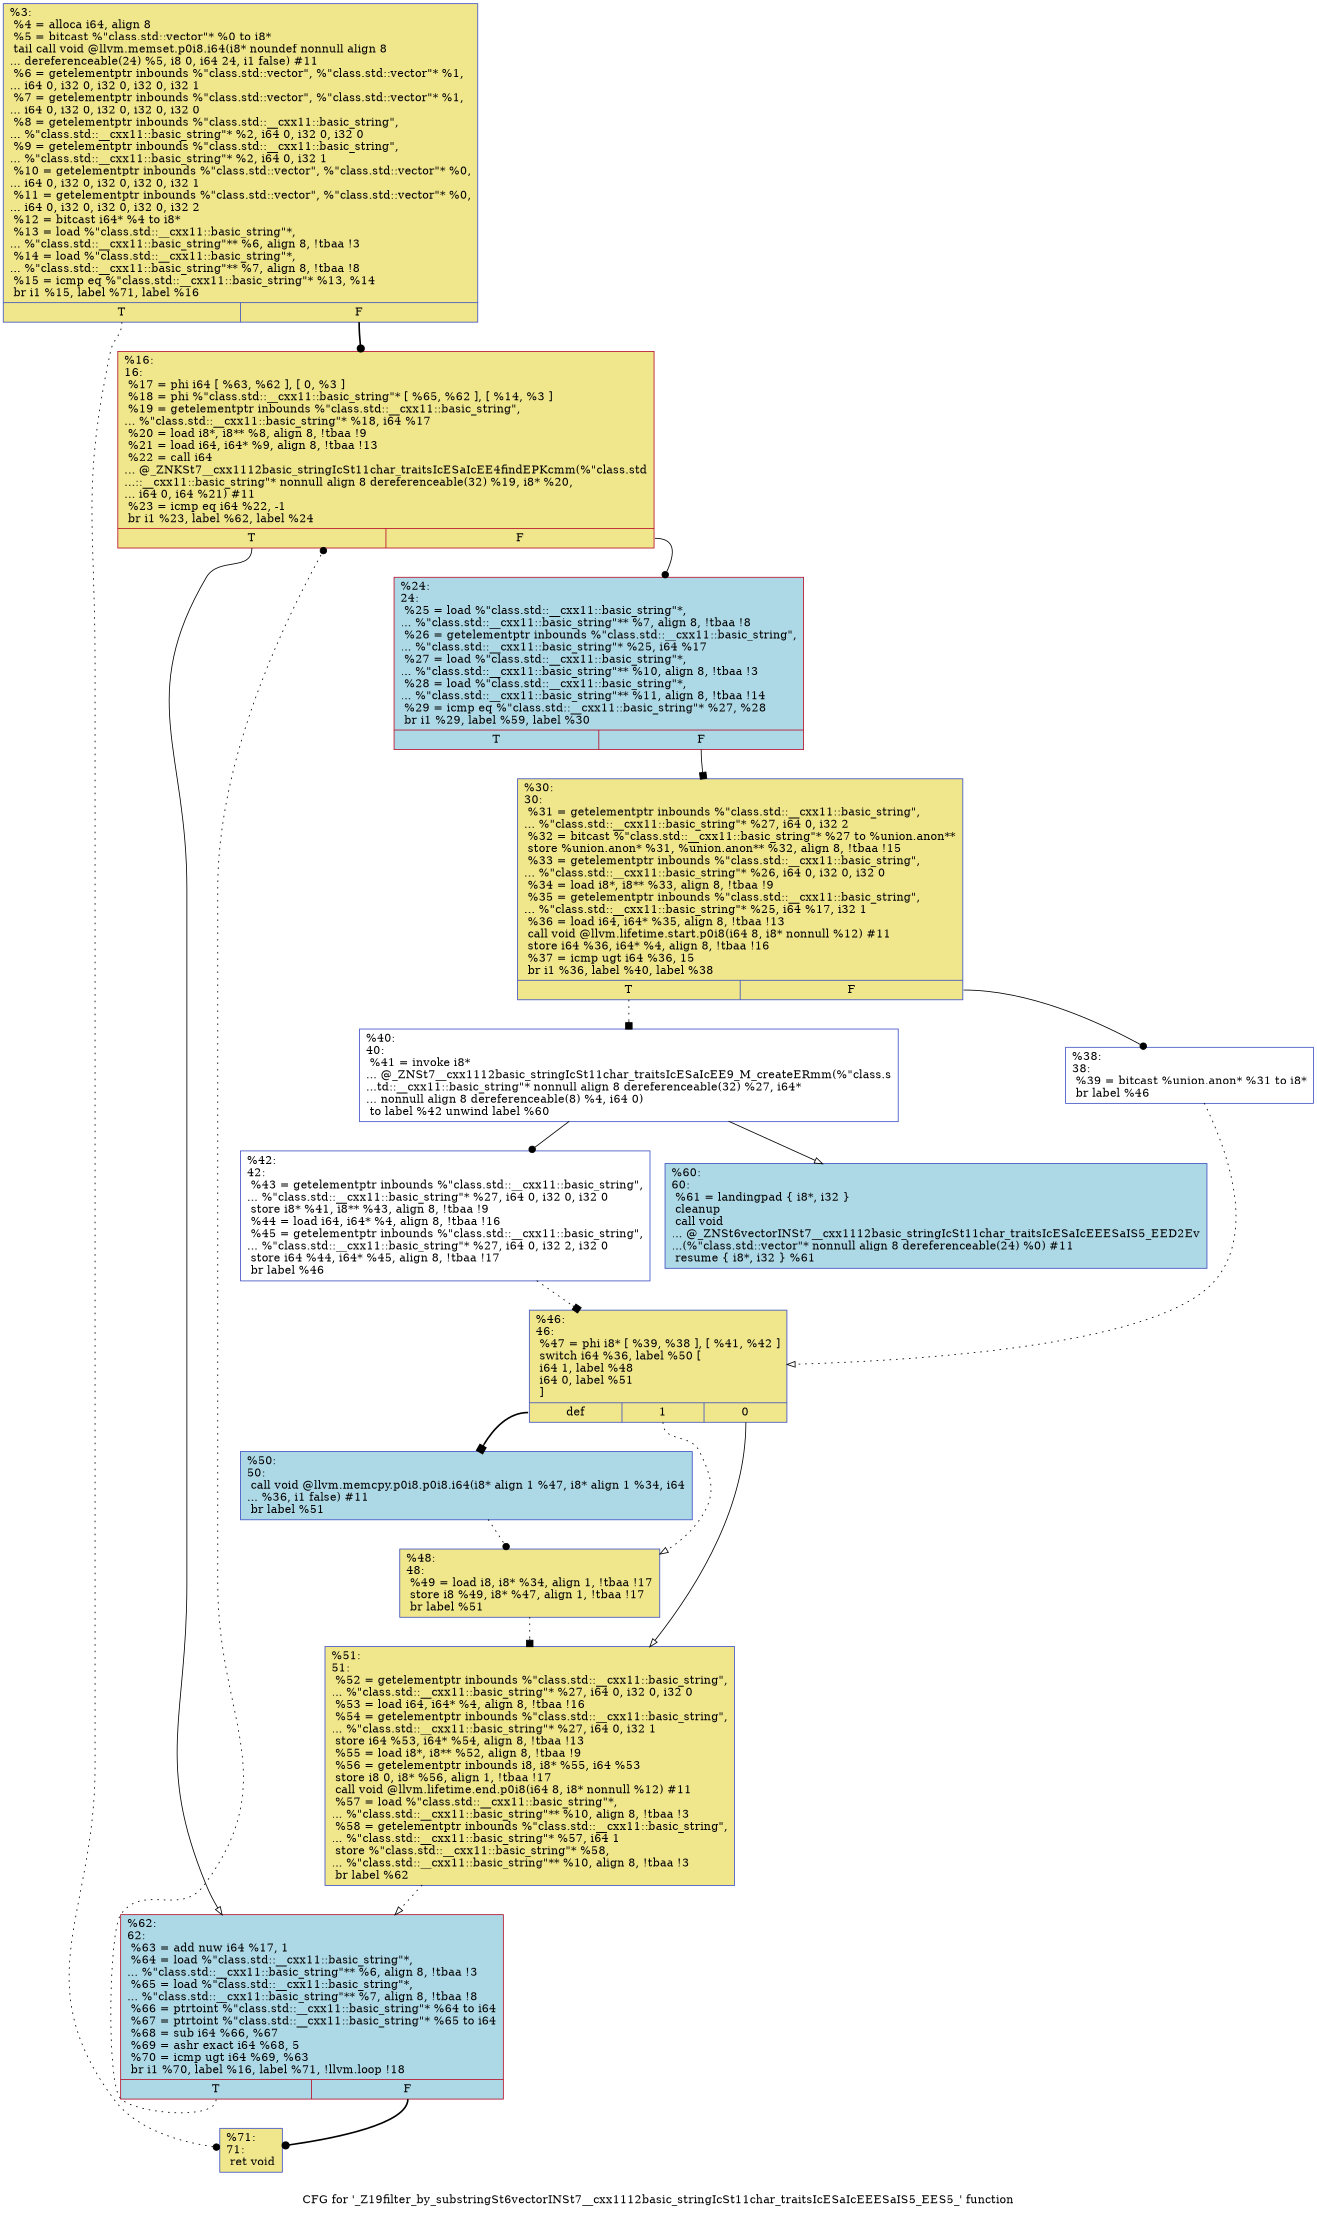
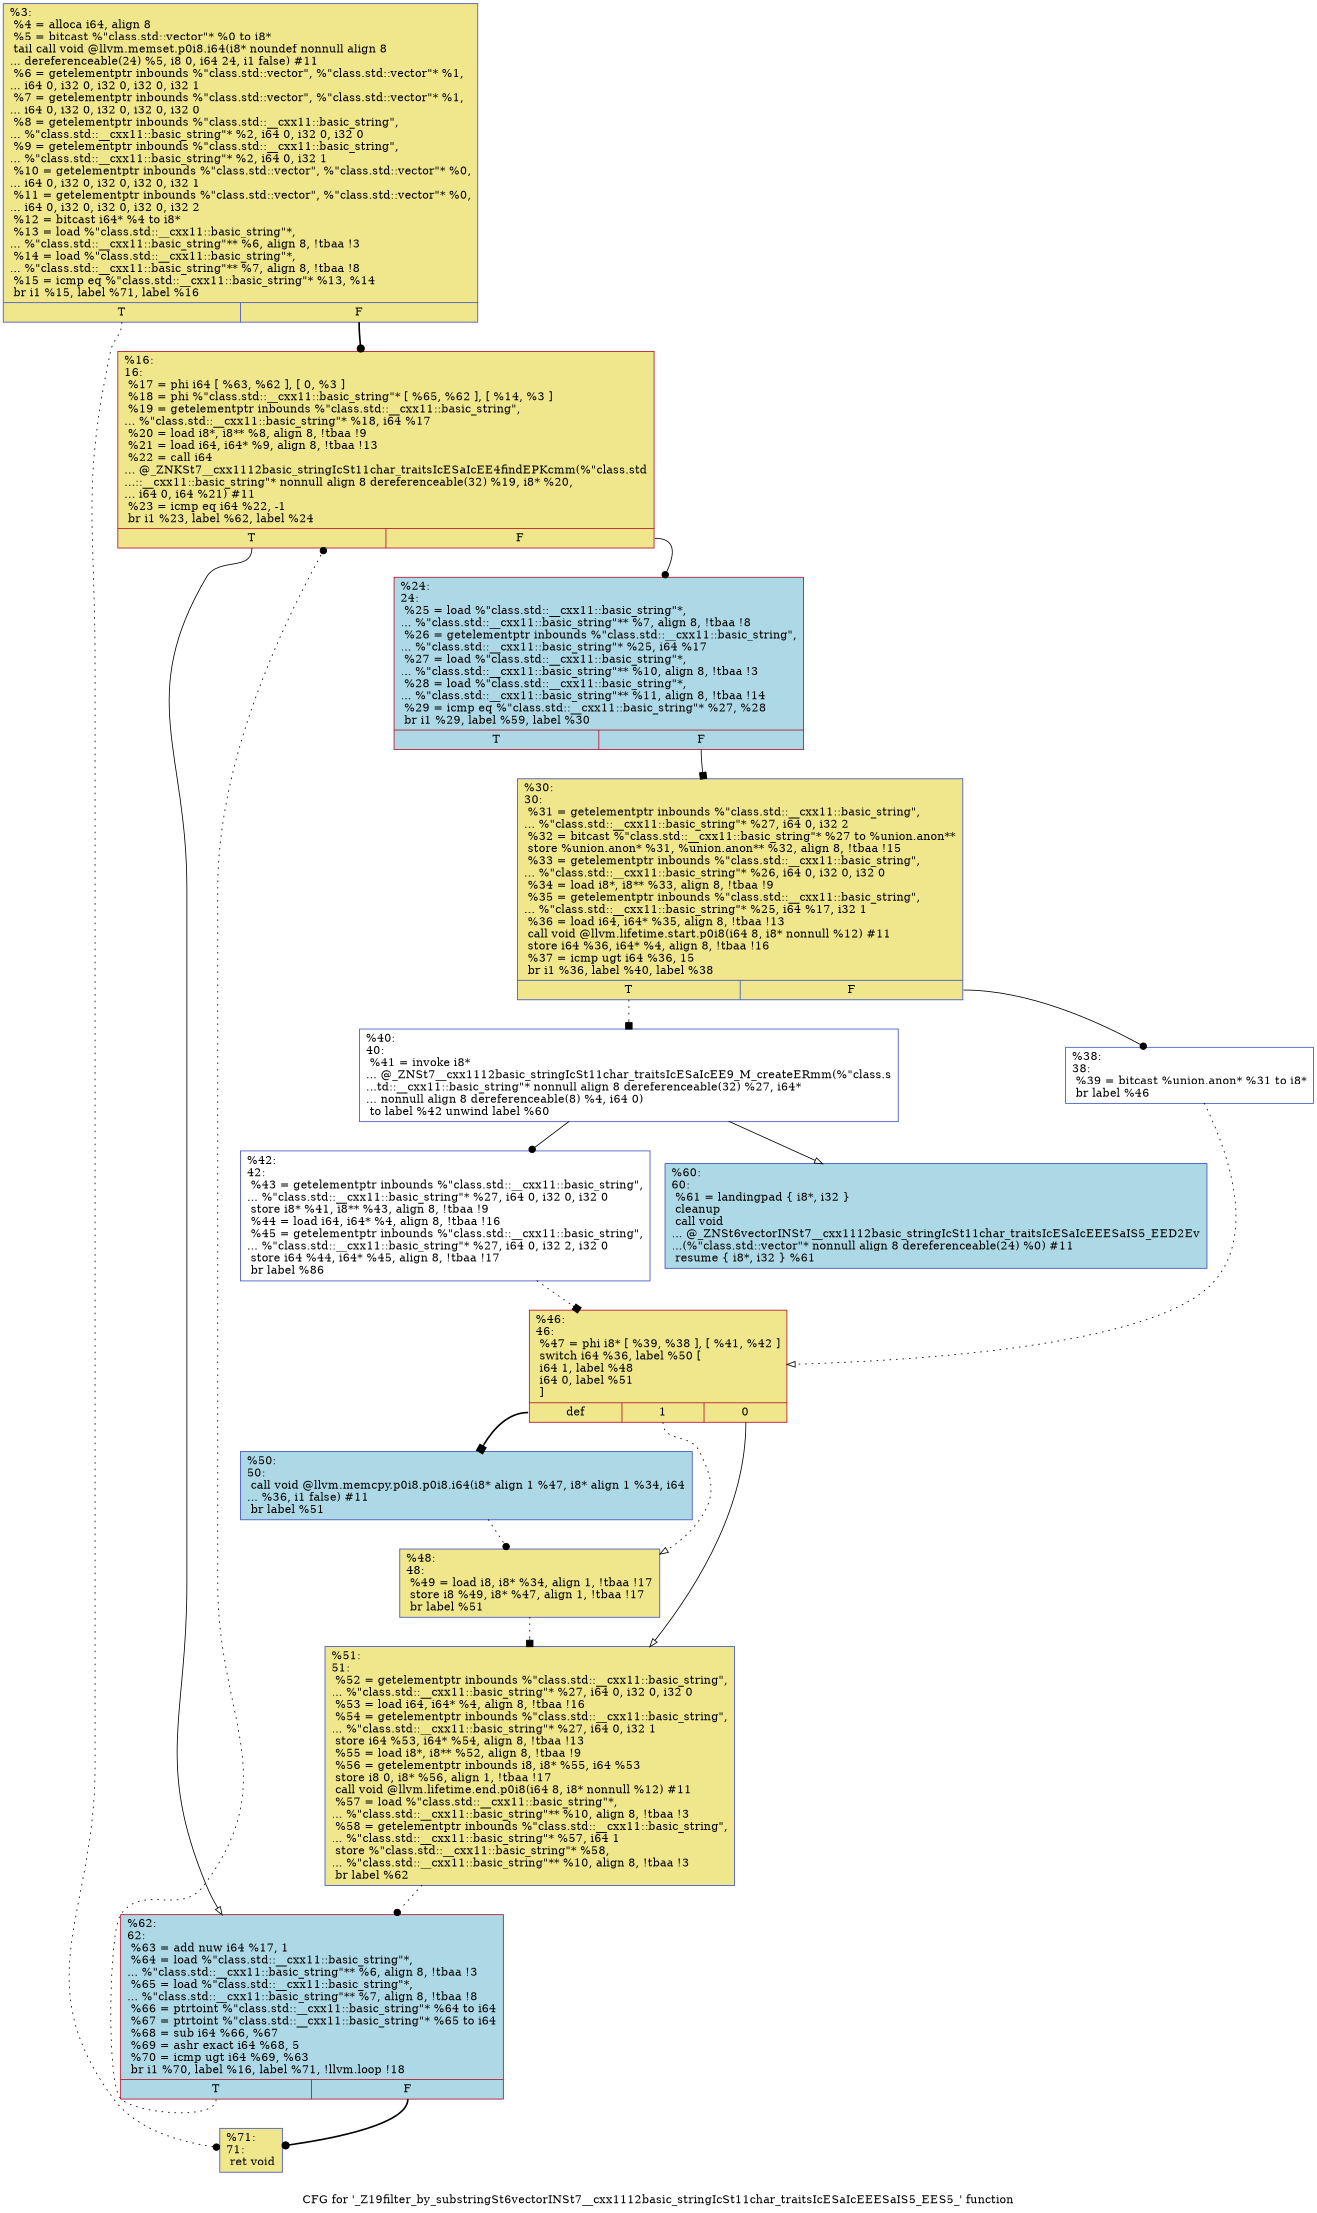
(286, 1270) -> (286, 1270)
(658, 1366) -> (658, 1366)
(411, 1897) -> (411, 1897)
